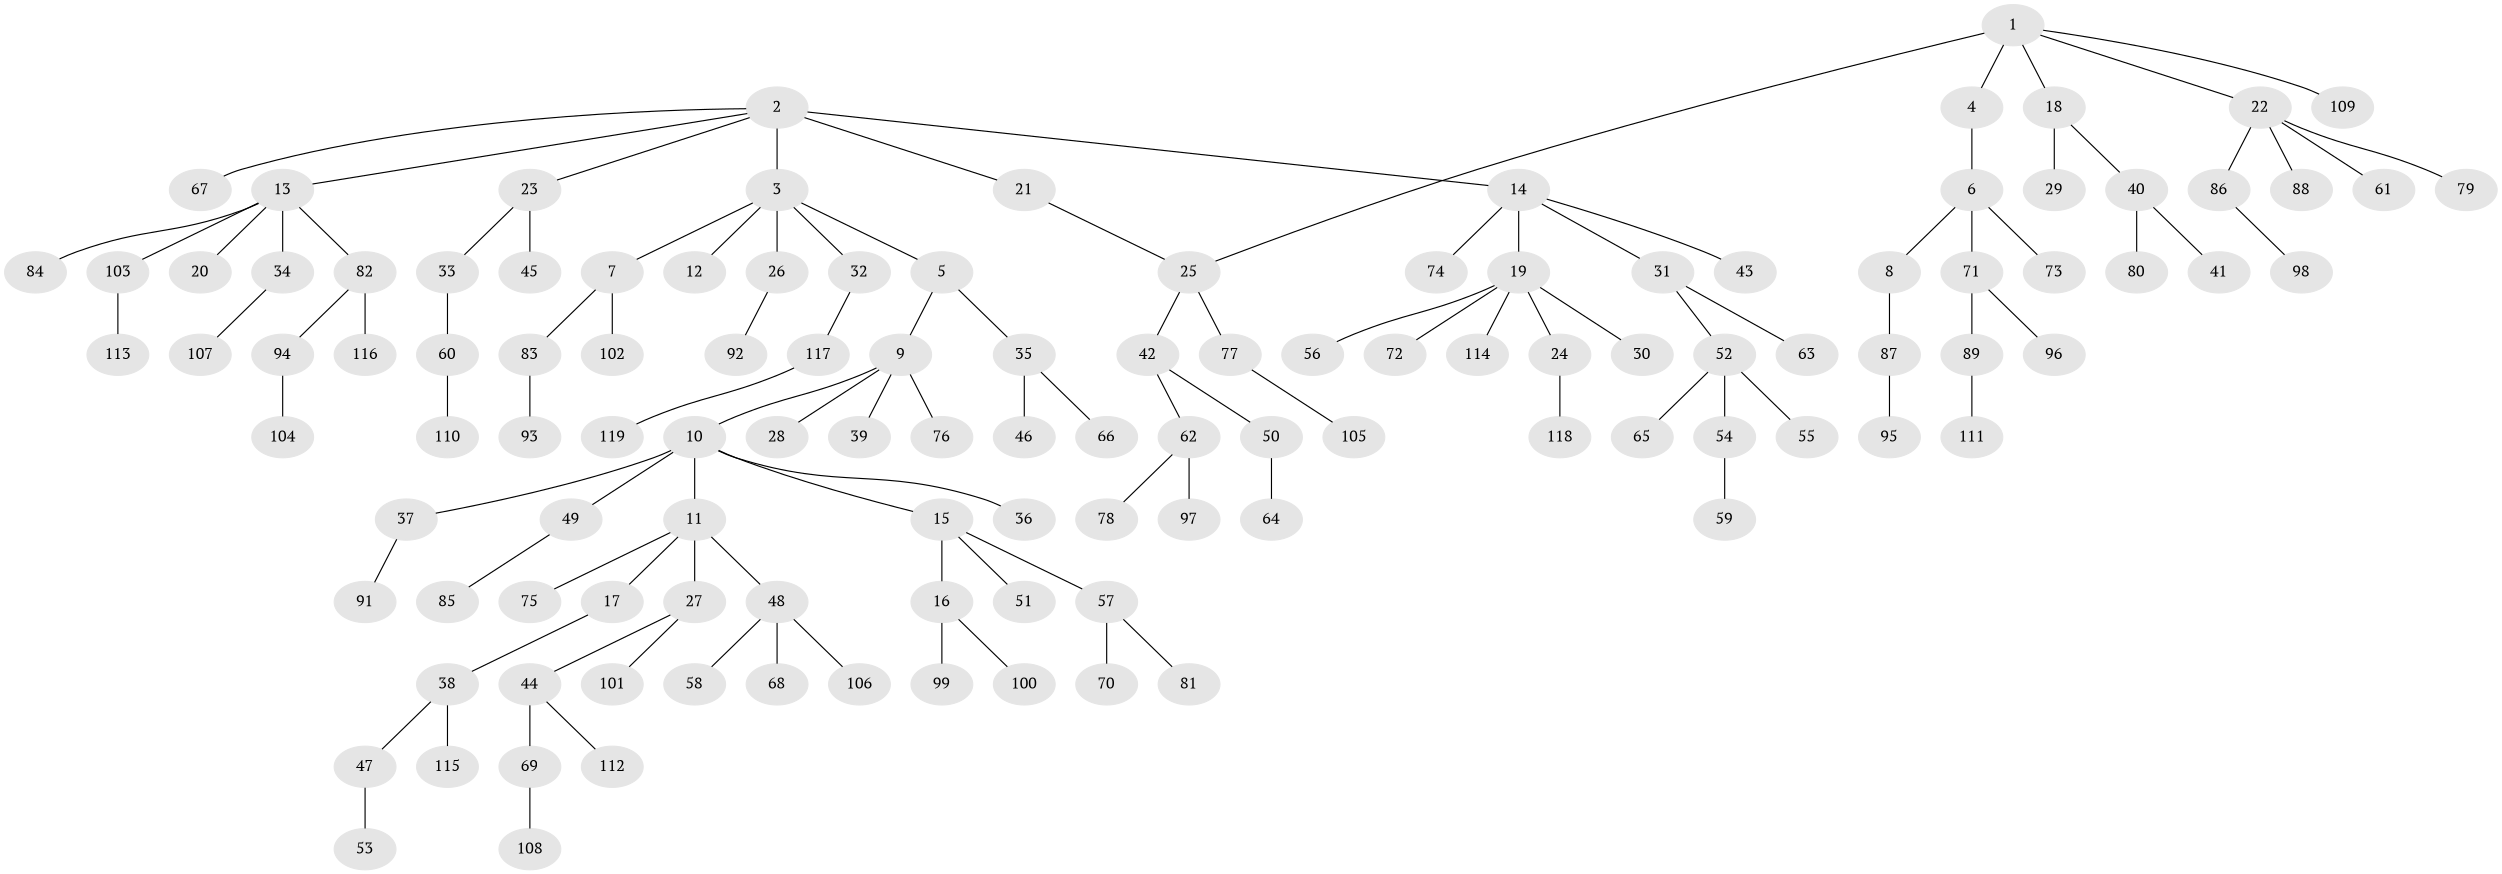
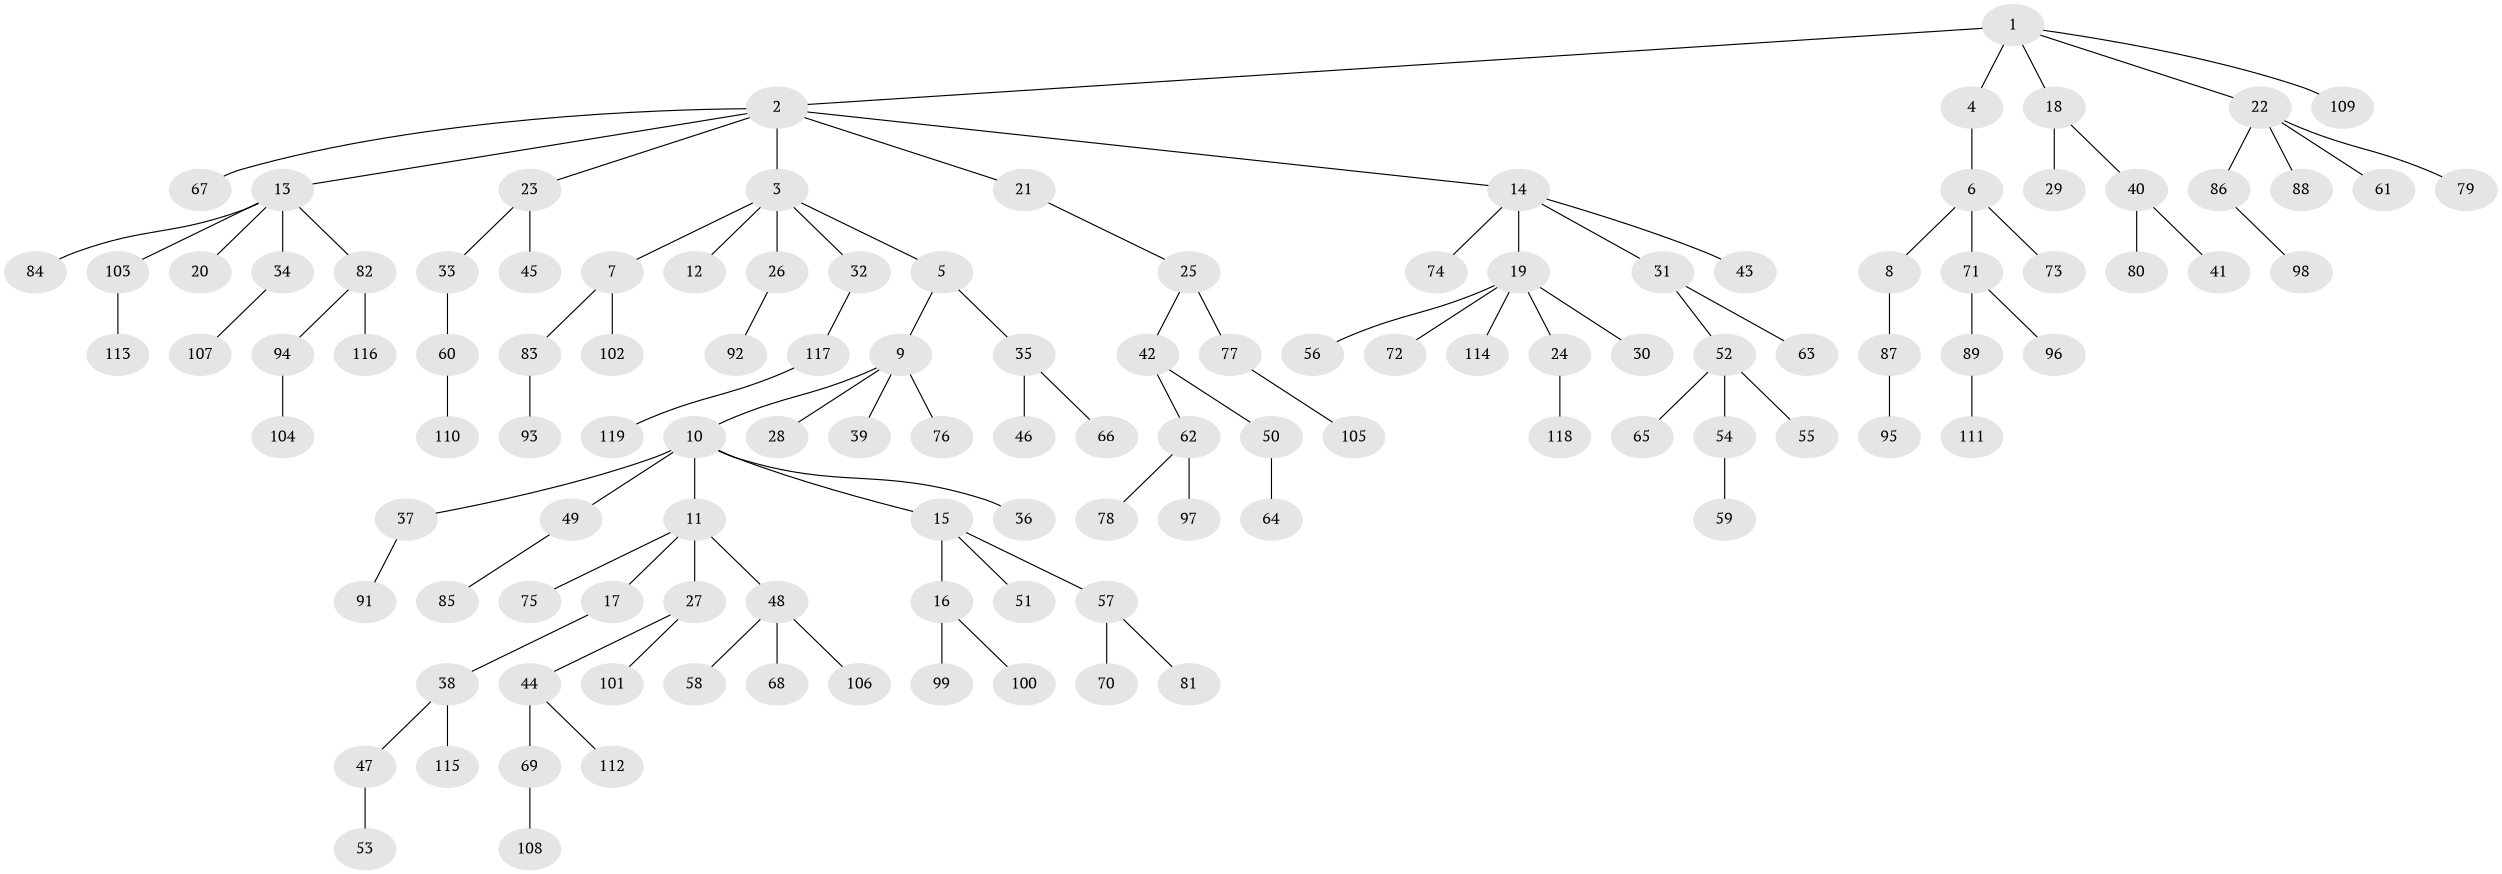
(1596, 134) -> (1395, 66)
